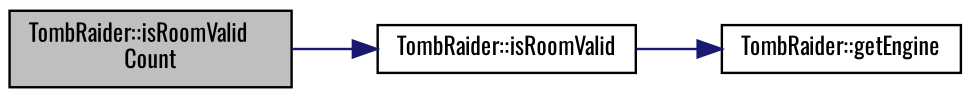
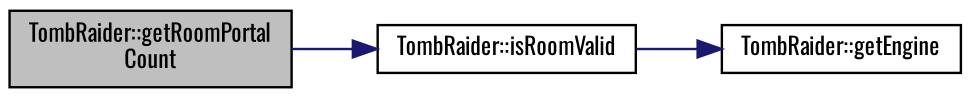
(151, 49) -> (151, 49)
